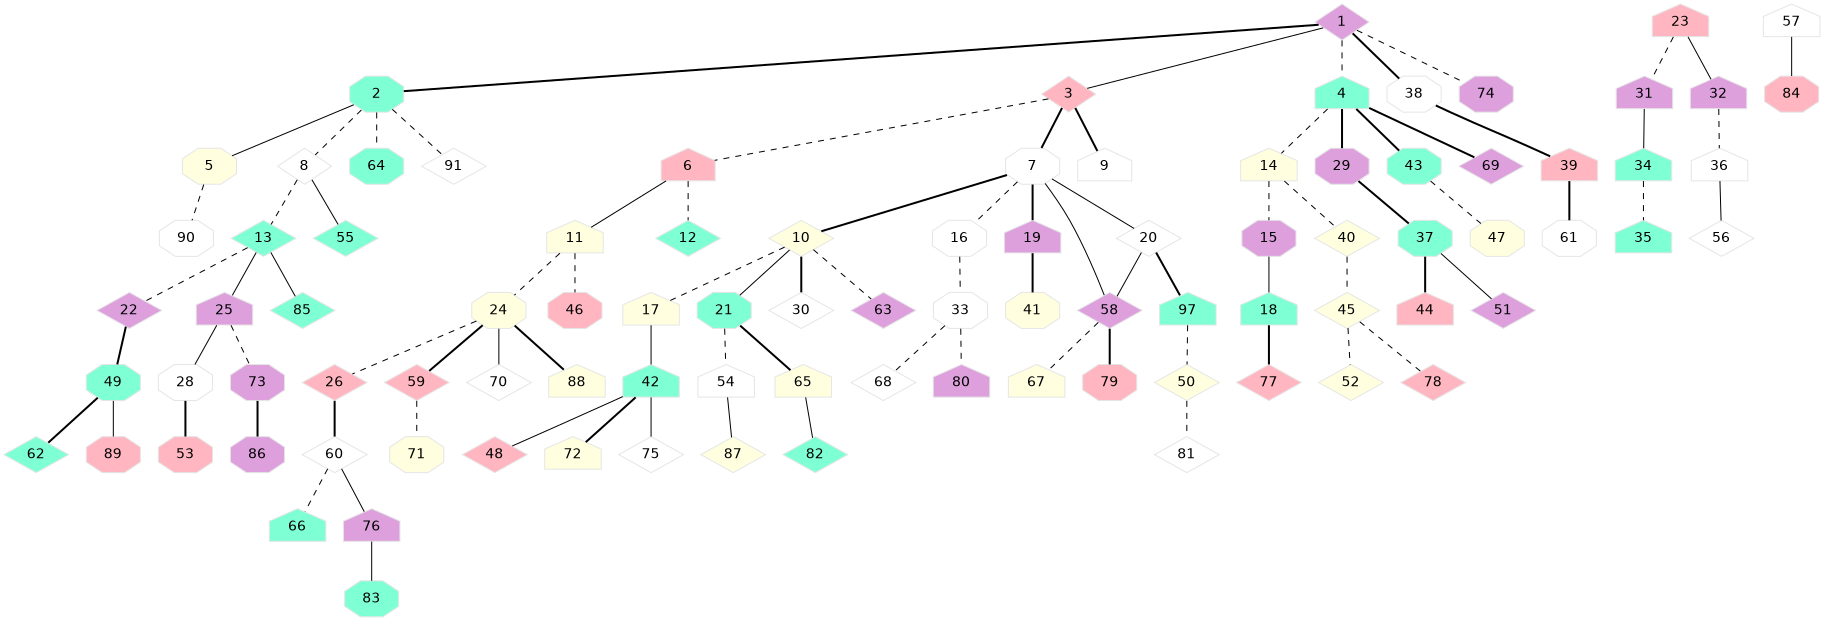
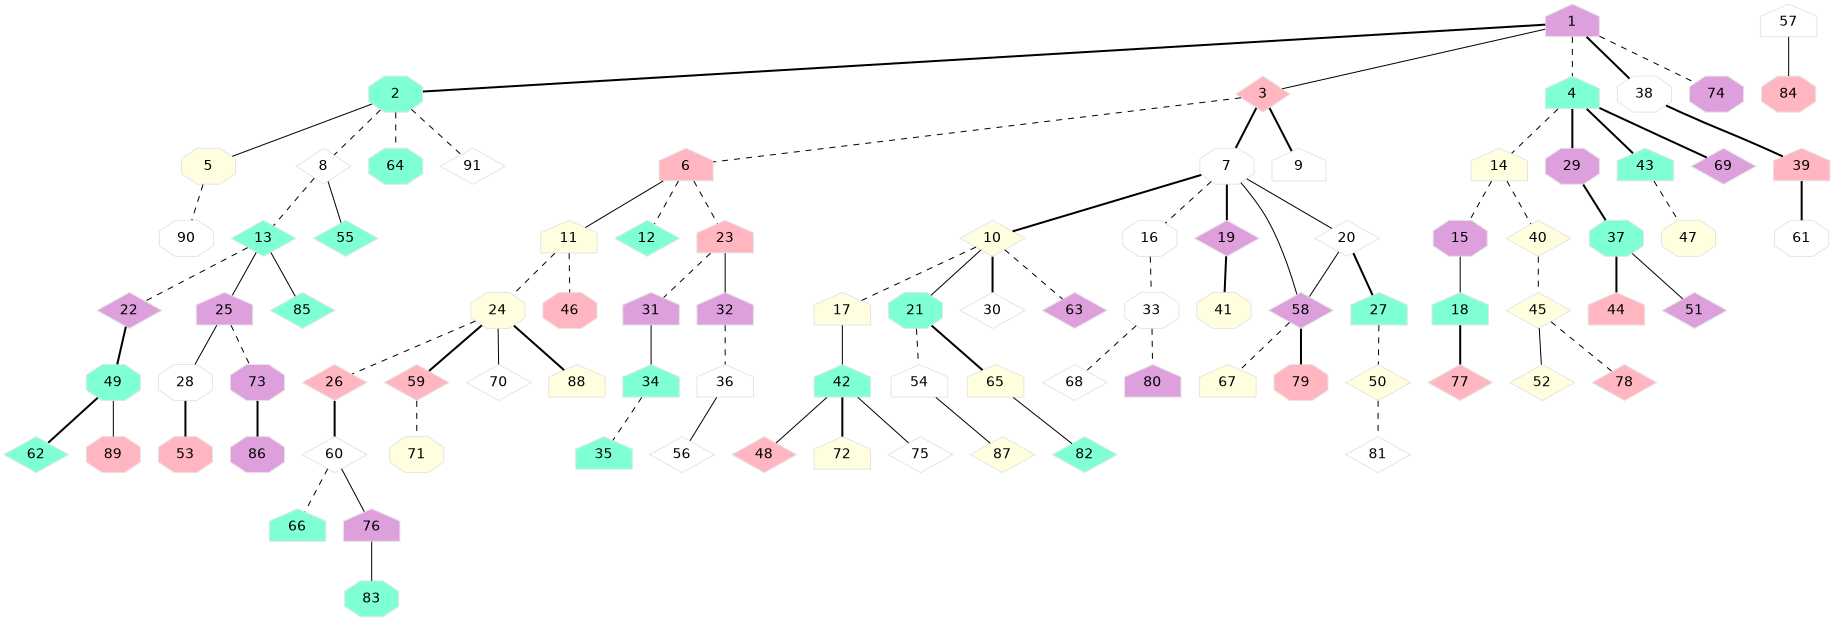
(1342, 22) -> (1572, 22)
(1414, 166) -> (1645, 166)
none -> (706, 202)
(1033, 238) -> (1227, 238)
(1188, 310) -> (1379, 310)
(1349, 346) -> (1540, 346)
